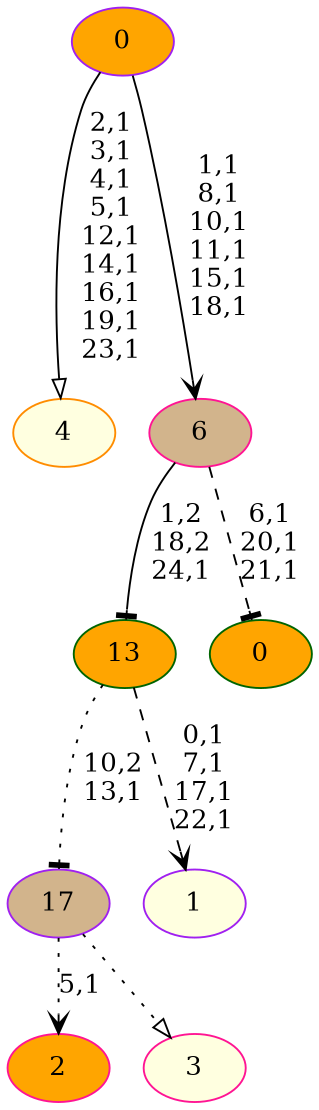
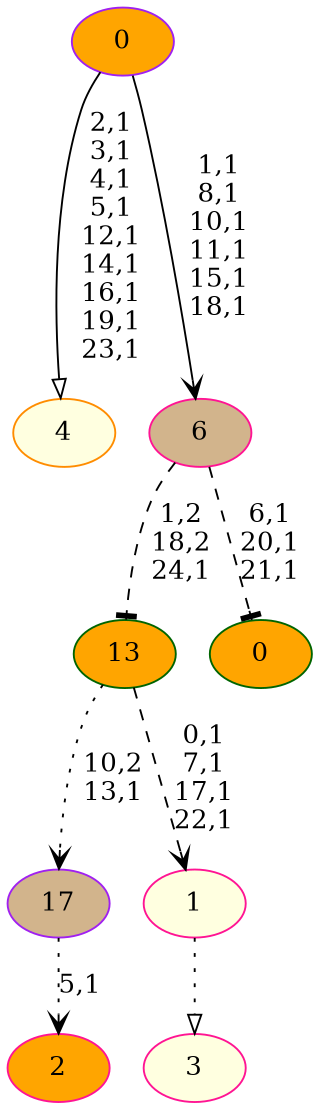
(140, 532) -> (140, 532)
(71, 764) -> (71, 764)
(195, 904) -> (195, 904)
(121, 979) -> (195, 976)
